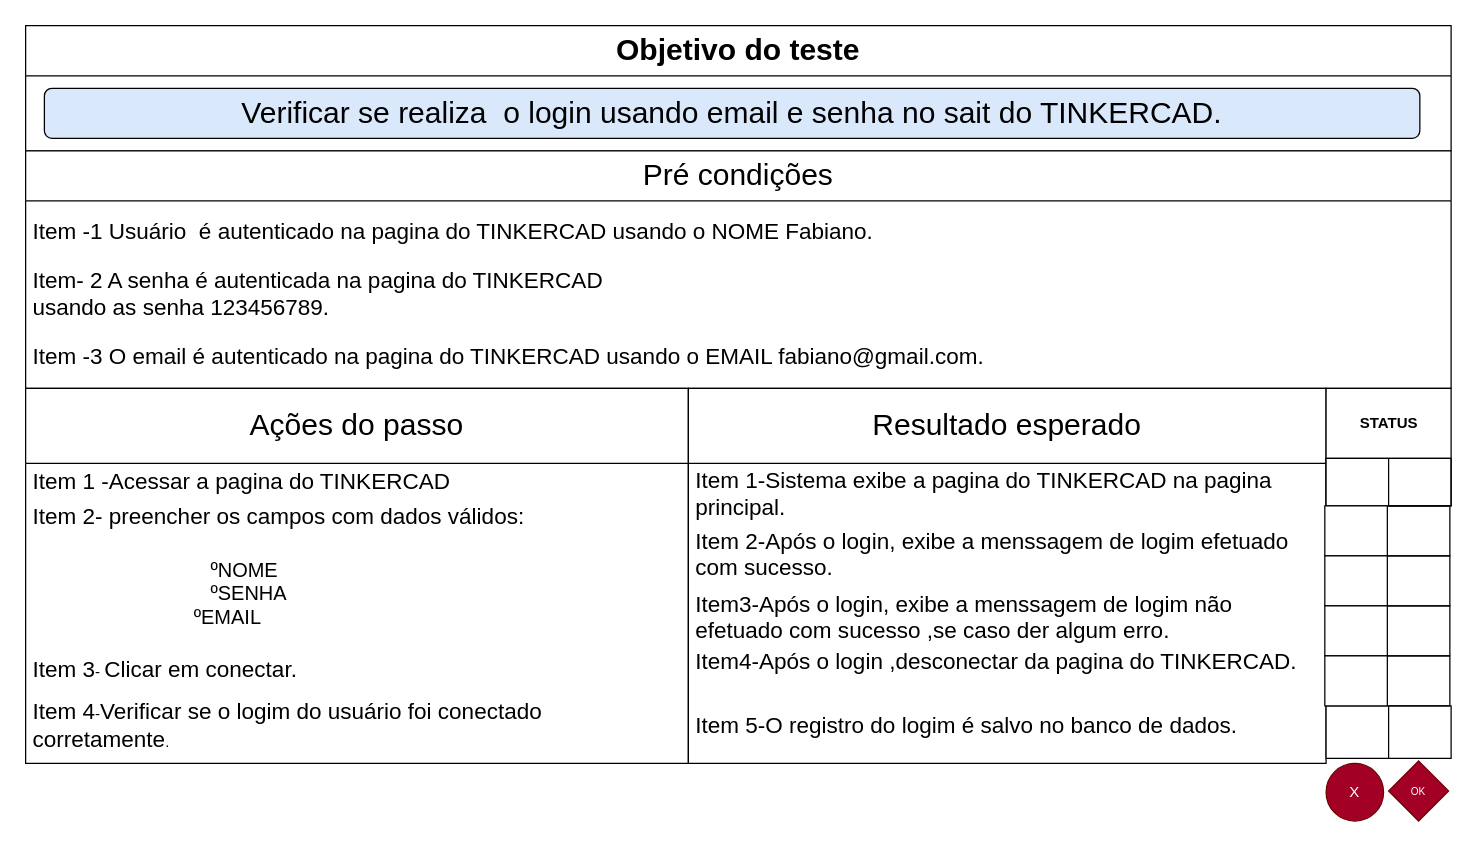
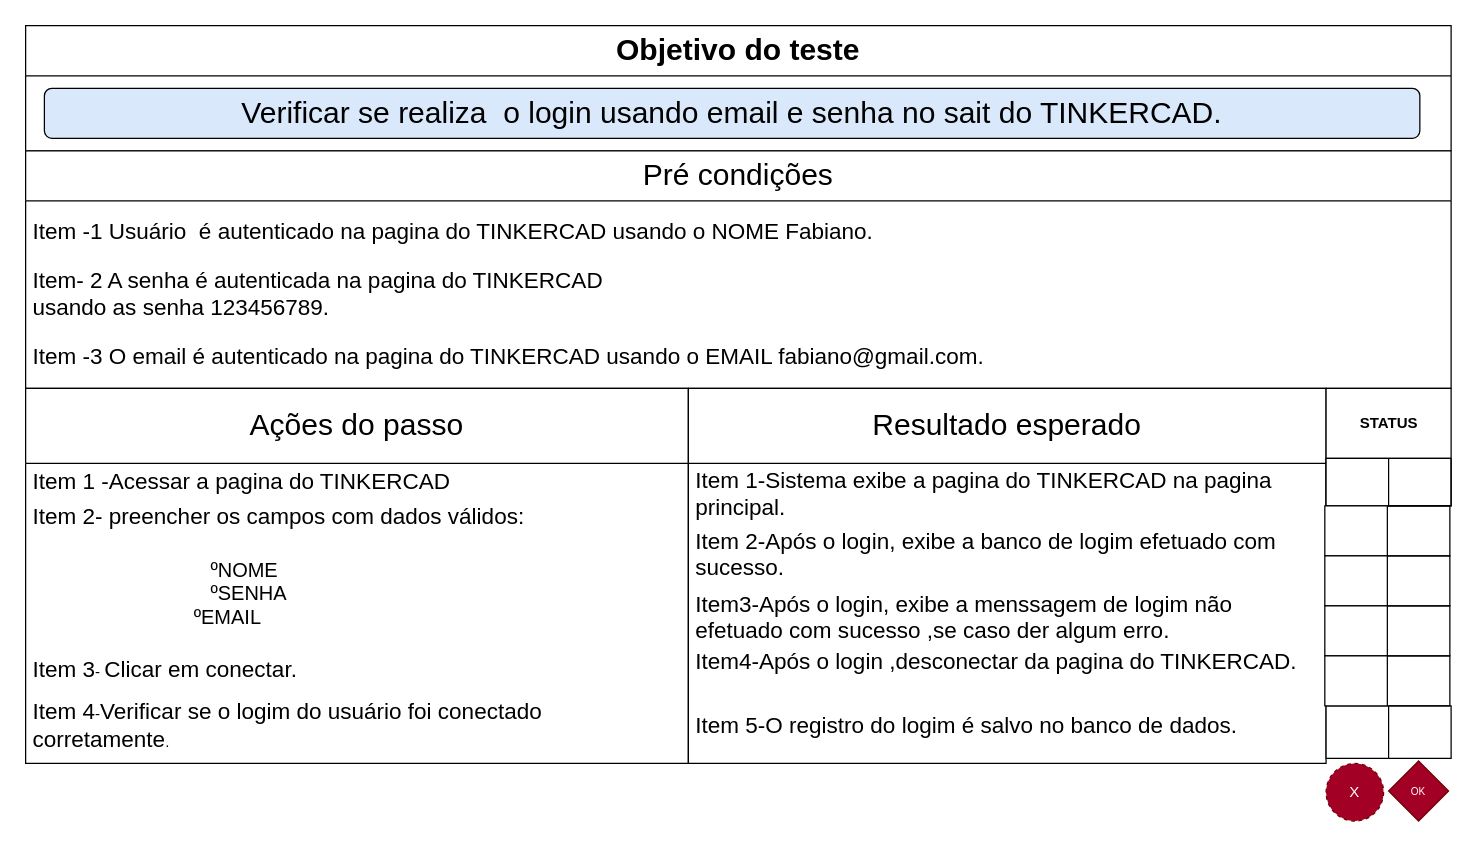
(950, 557) -> (934, 557)
(1354, 792) -> (1354, 792)
